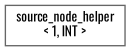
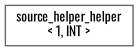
(65, 26) -> (69, 26)
